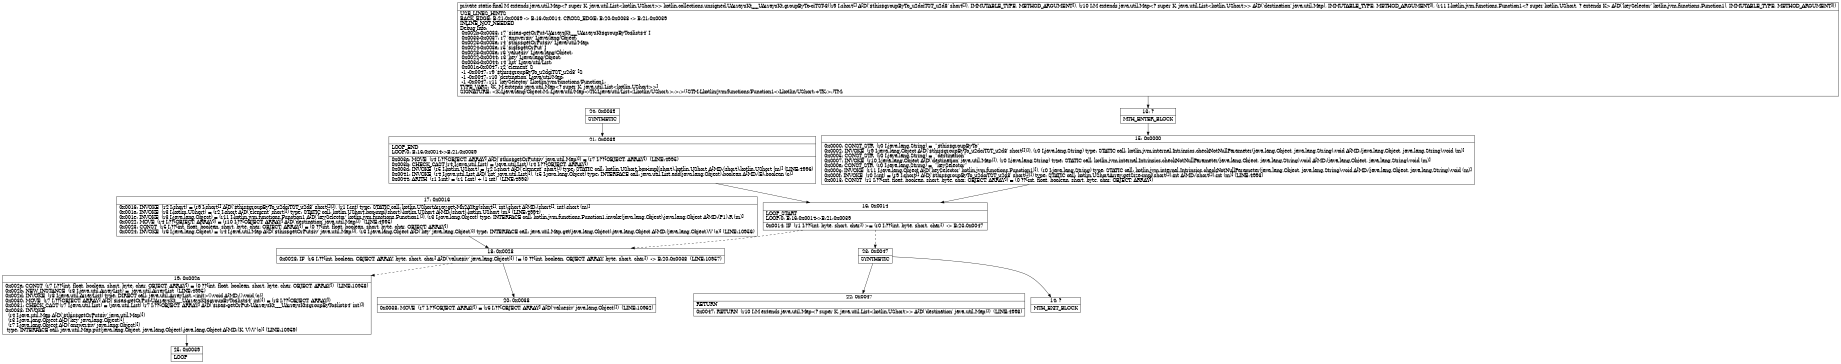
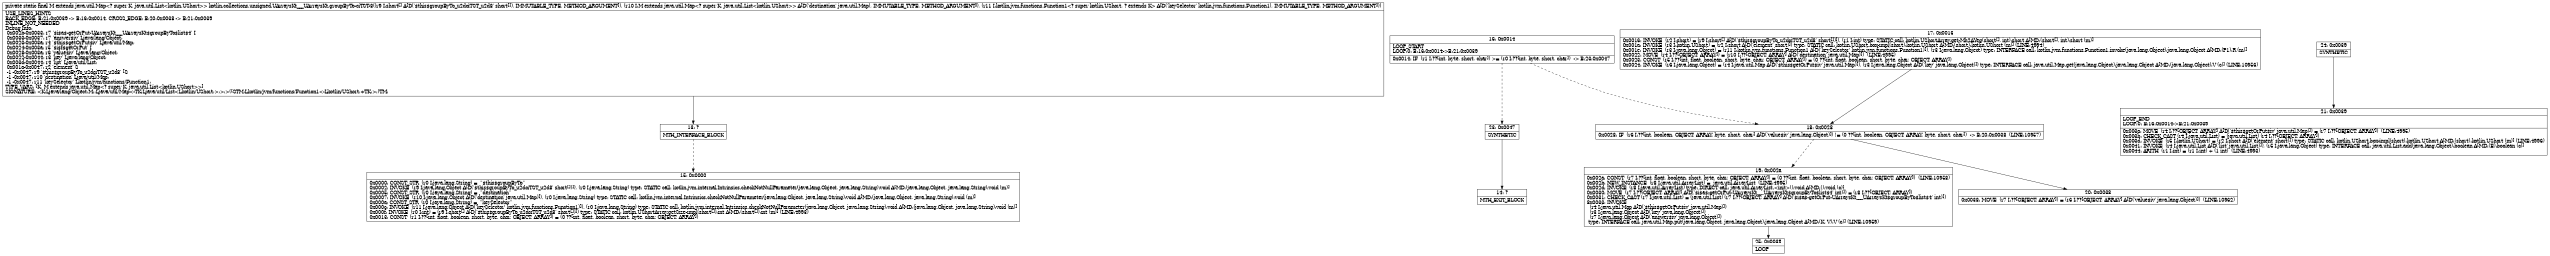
(1148, 119) -> (693, 135)
(1148, 128) -> (693, 154)
(761, 193) -> none
(987, 193) -> none
(859, 305) -> none
(27, 311) -> (1608, 203)
